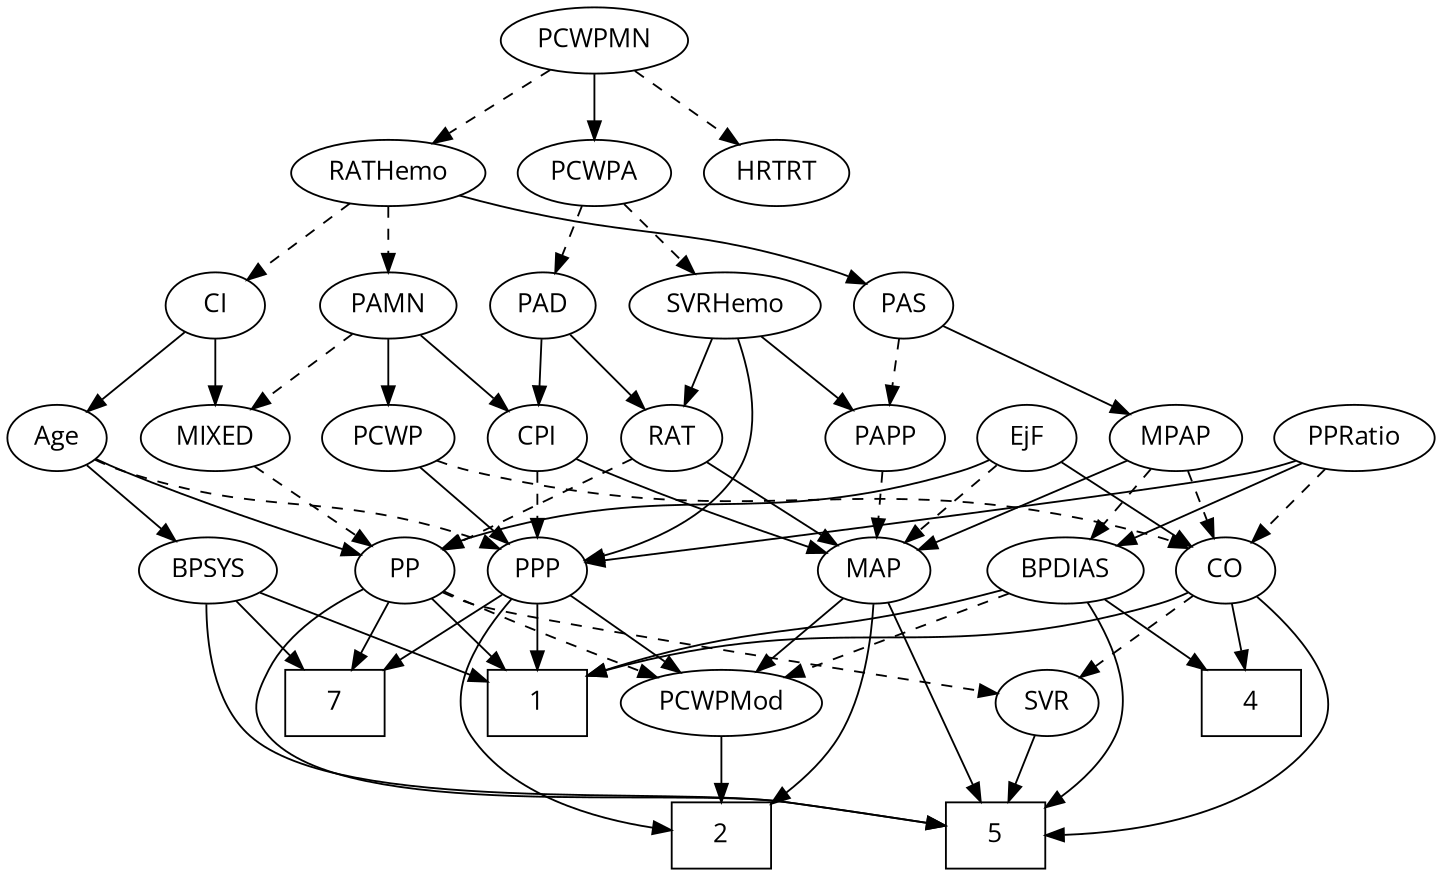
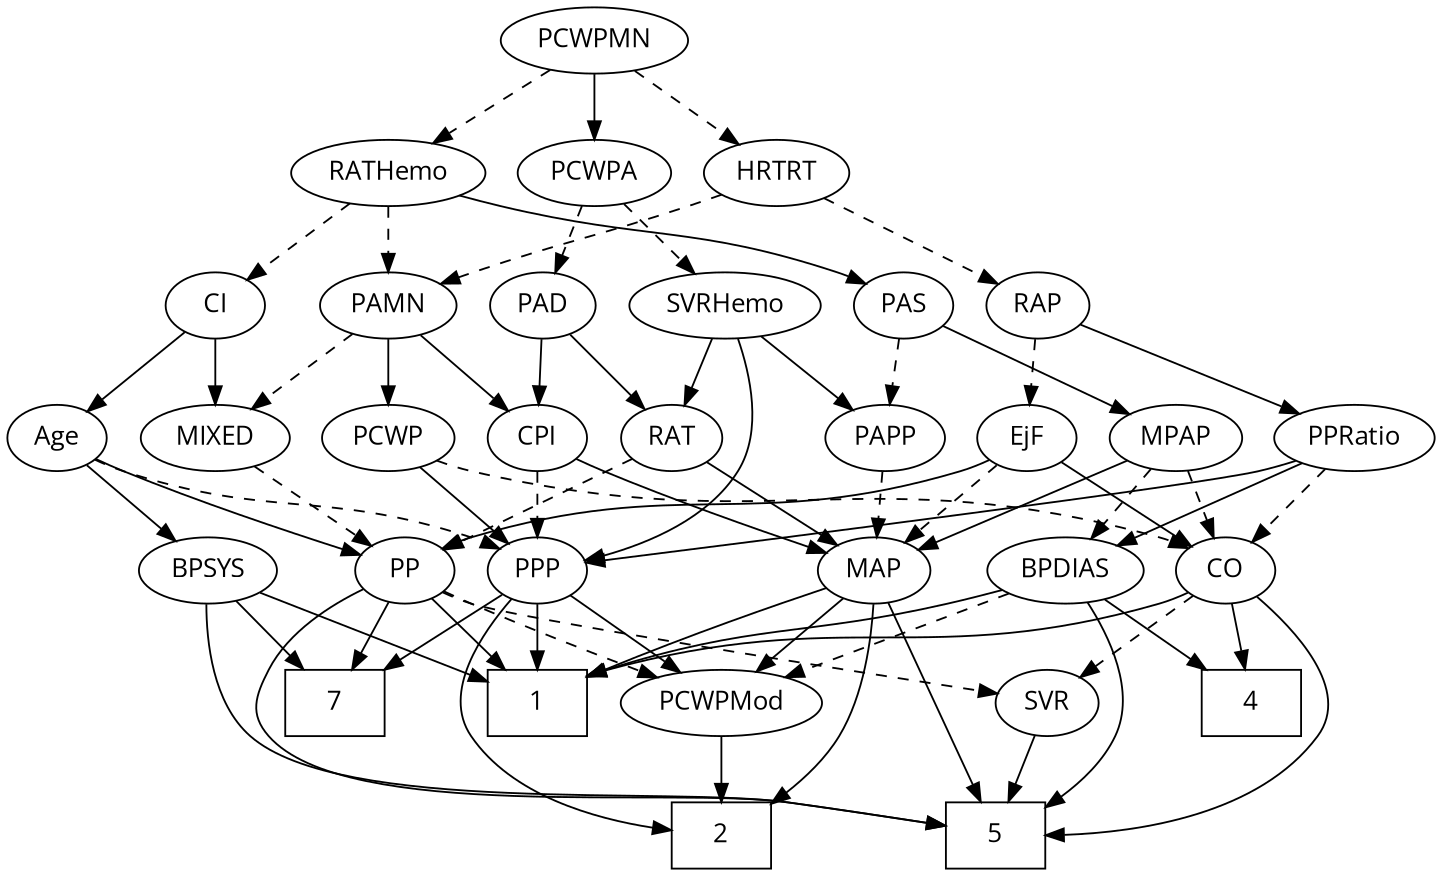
none -> (590, 236)
none -> (1038, 305)
none -> (715, 627)
